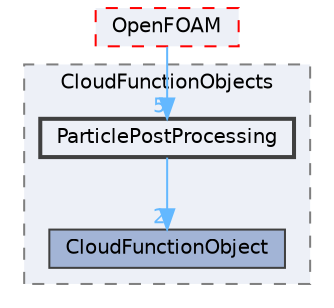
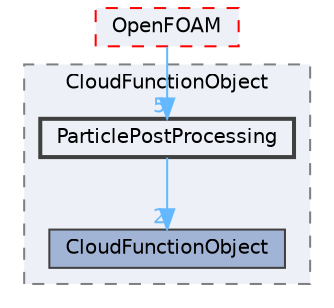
(167, 84) -> (167, 84)
